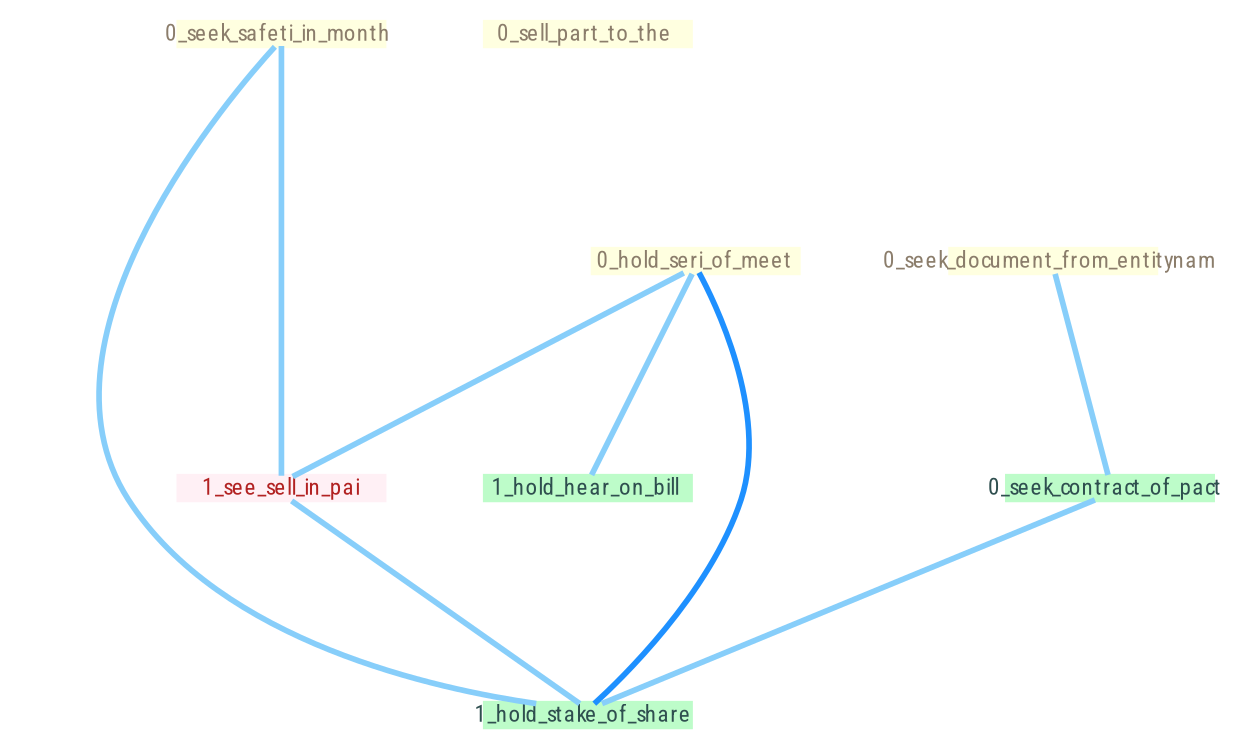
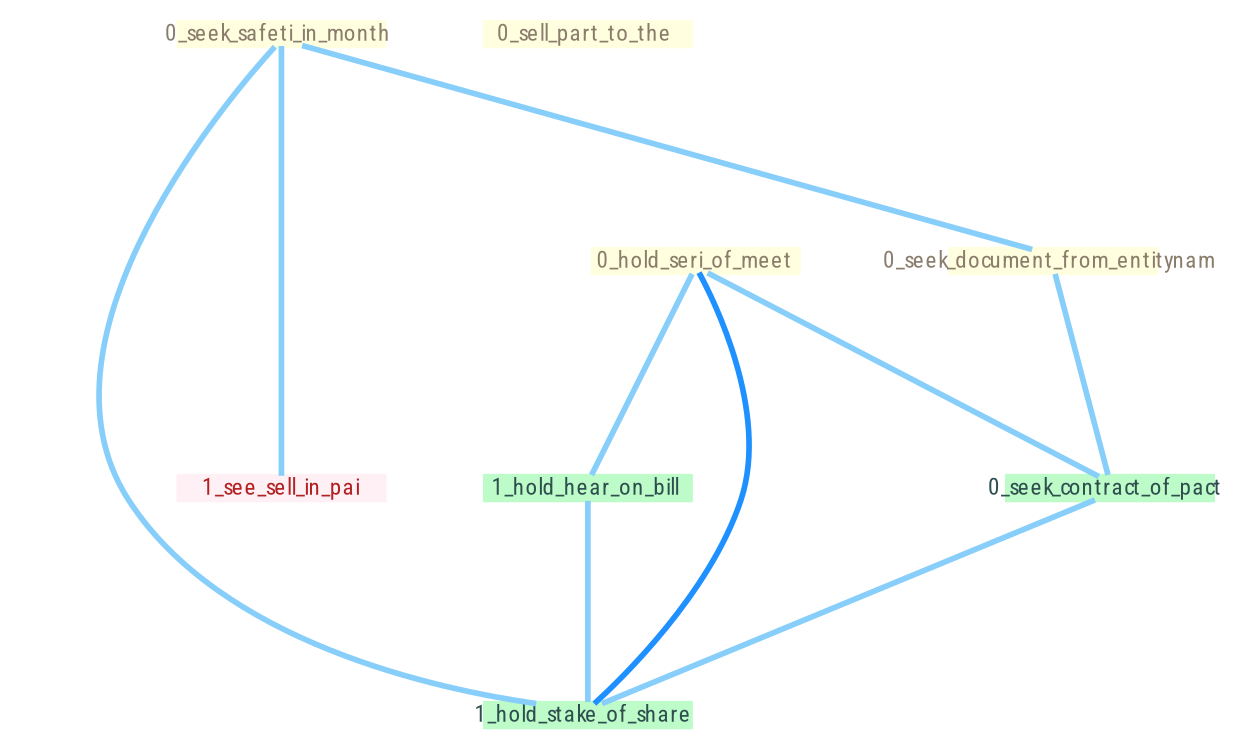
none -> (667, 147)
(488, 375) -> (903, 375)
(436, 602) -> (588, 601)
